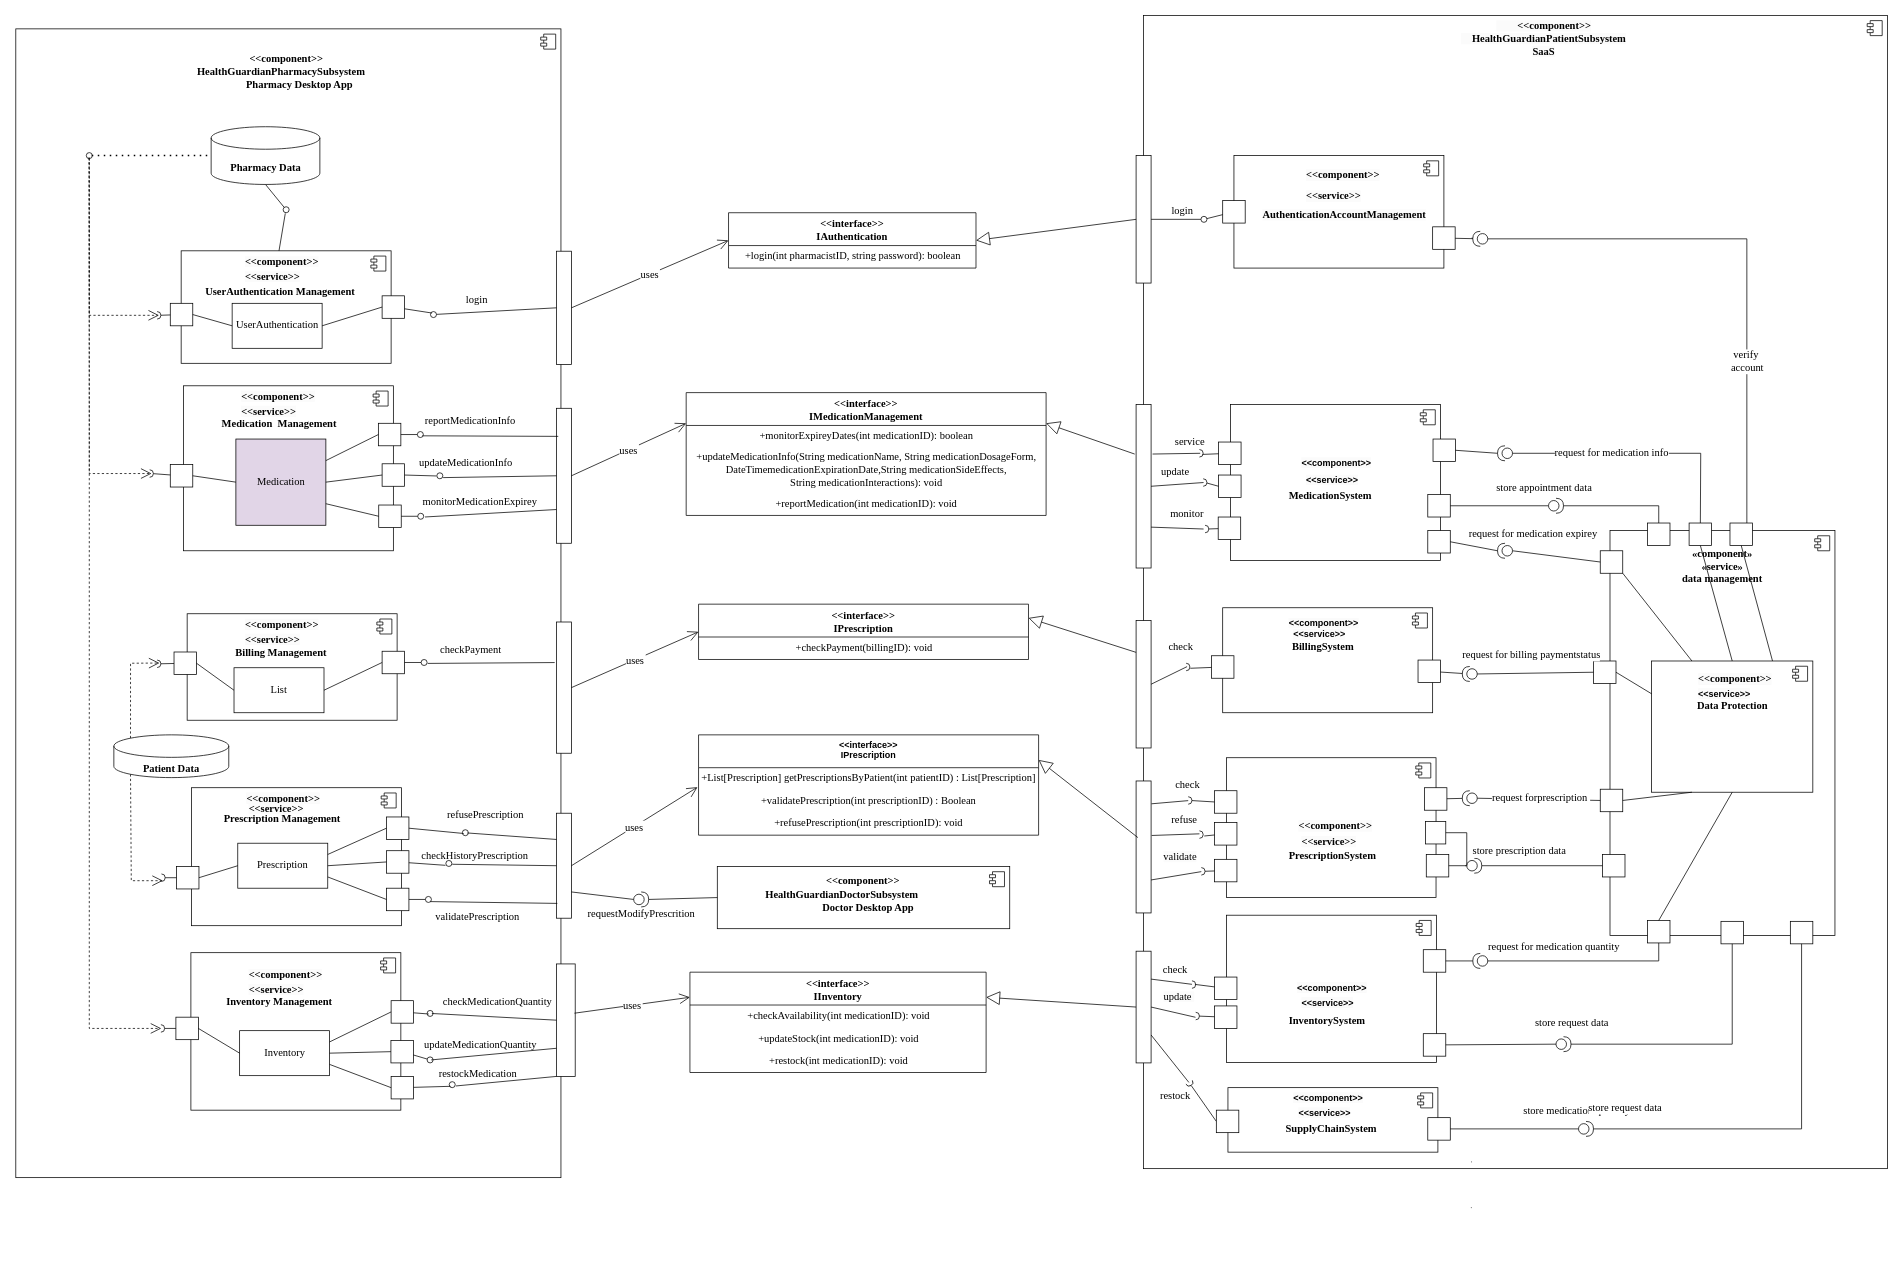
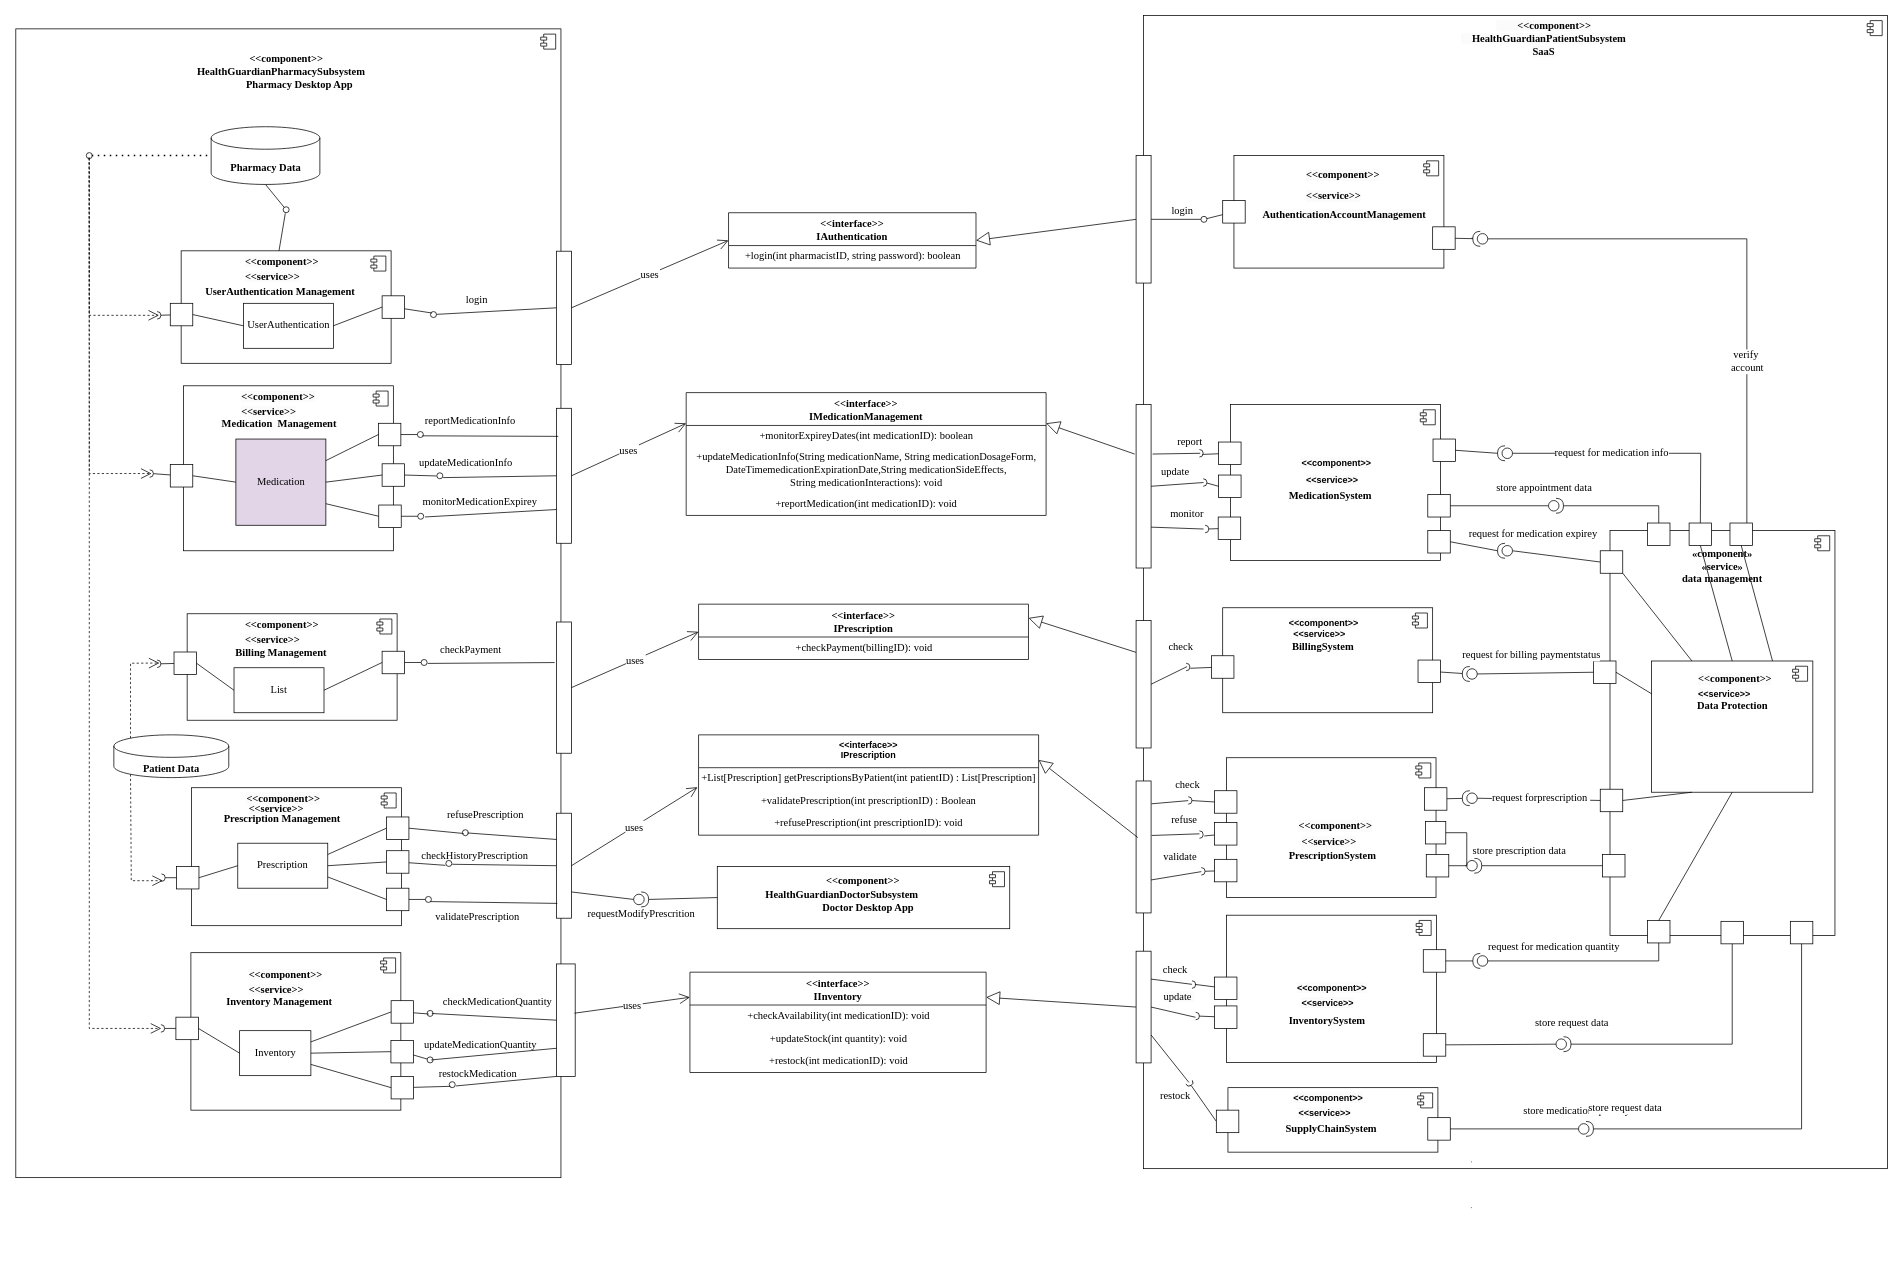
(277, 326) -> (288, 326)
(1190, 442) -> (1190, 442)
(839, 1039) -> (839, 1039)
(284, 1053) -> (275, 1053)
